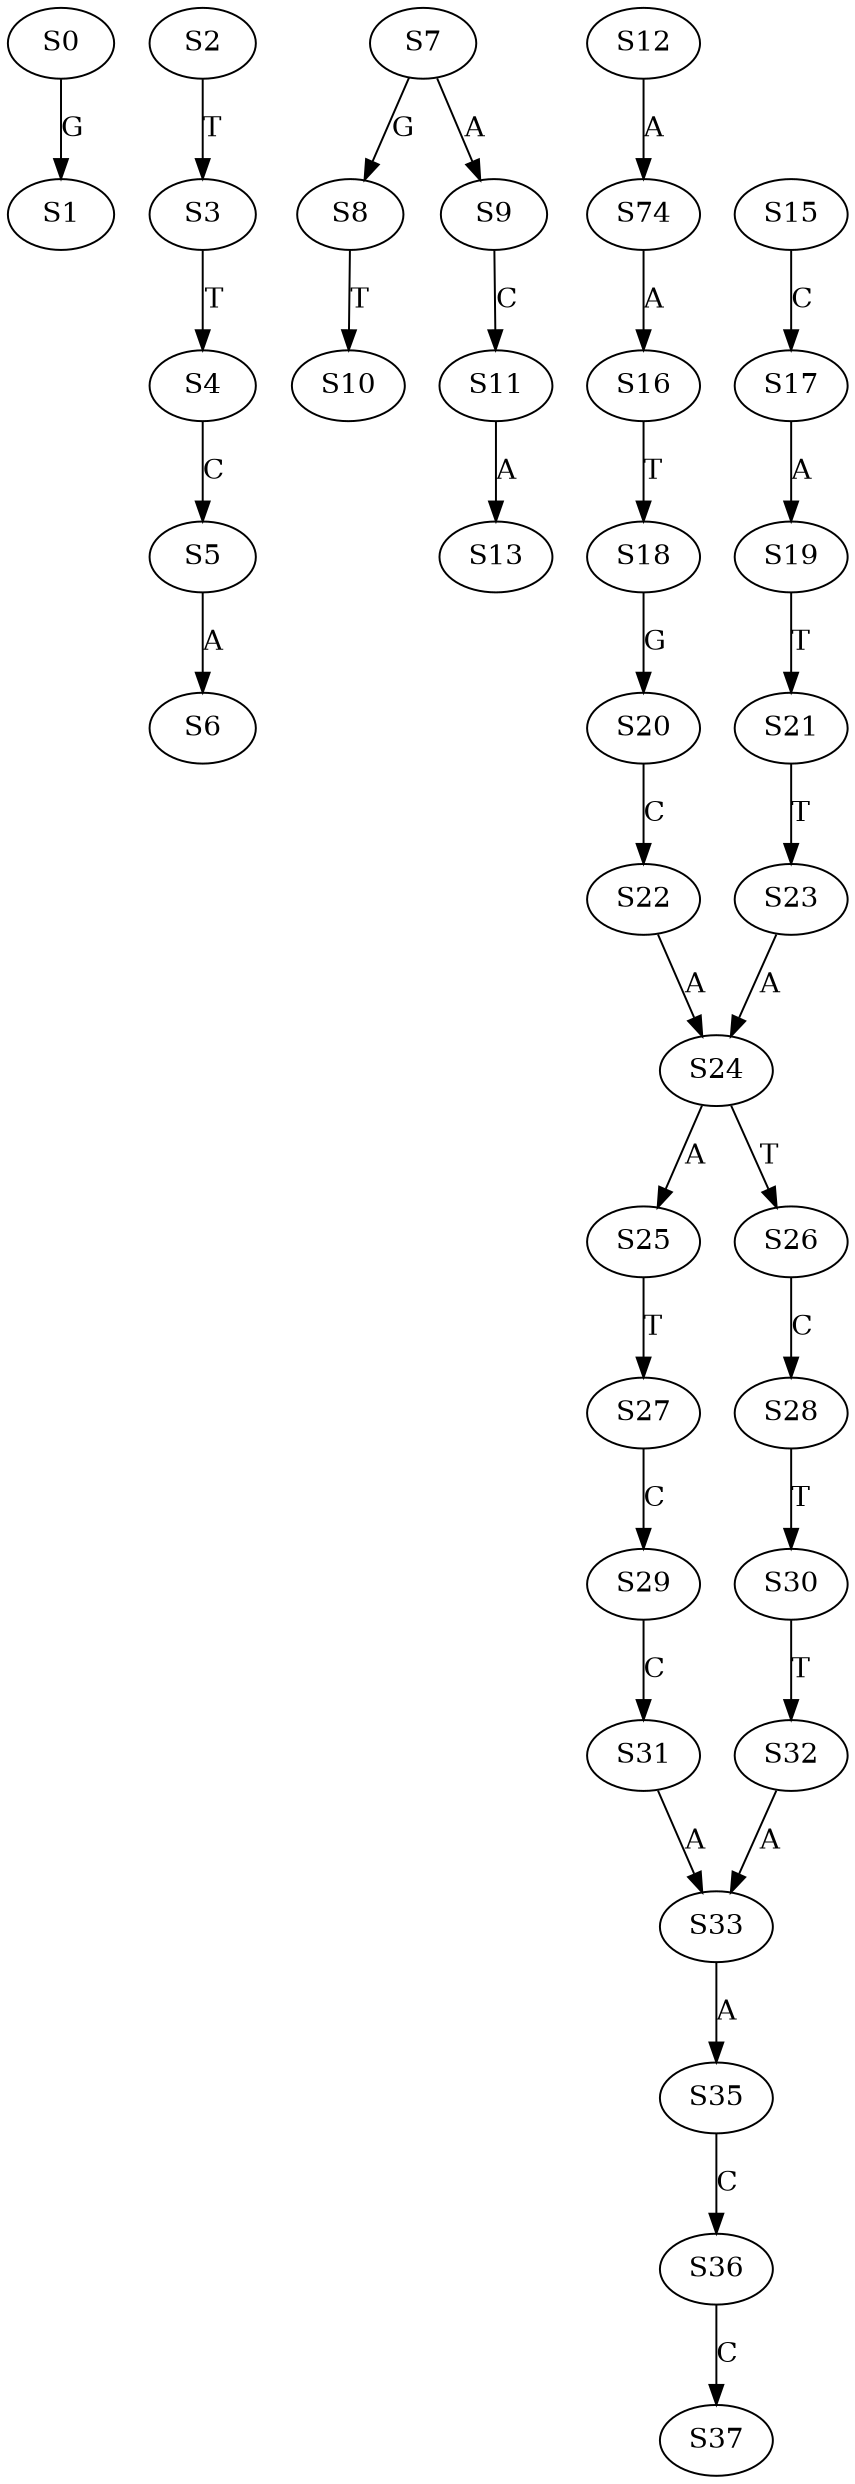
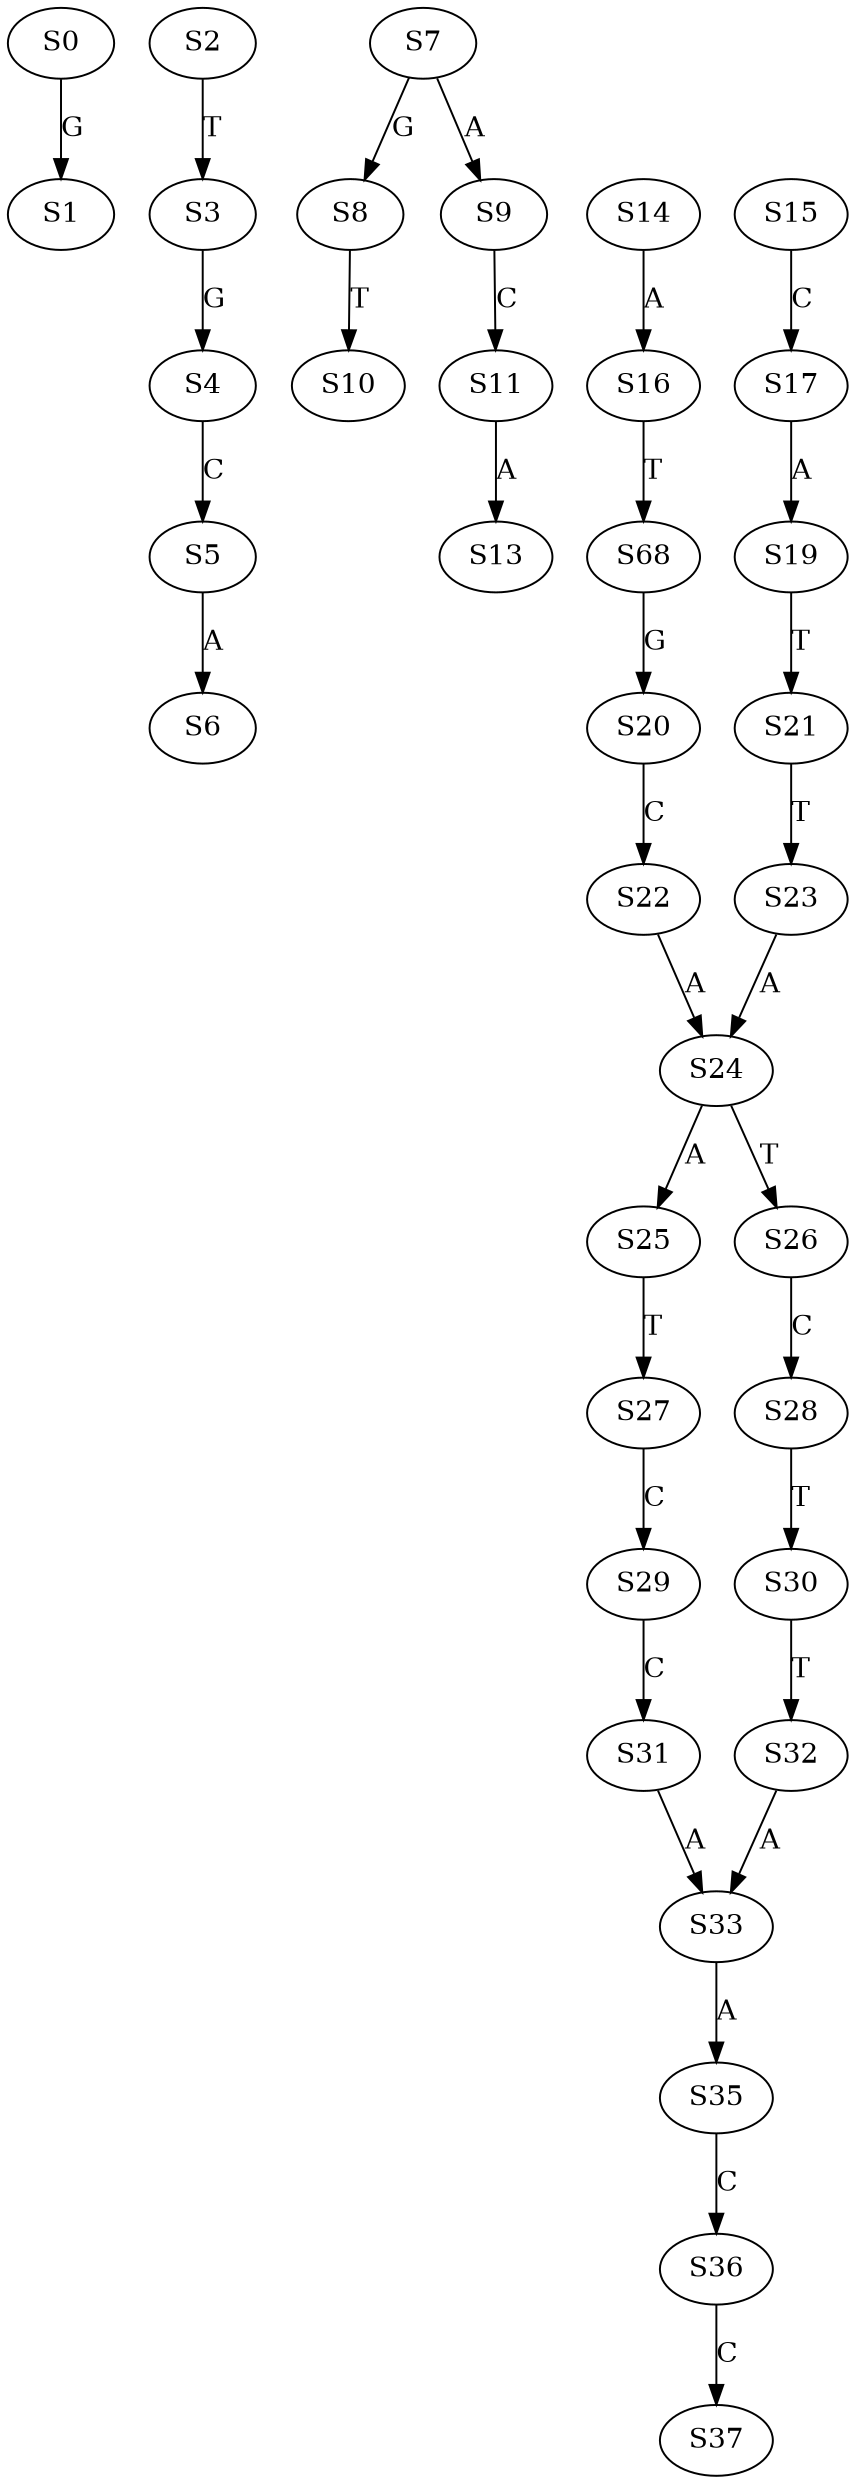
(644, 43) -> none
(644, 215) -> (644, 215)
(215, 300) -> (215, 300)
(644, 557) -> (644, 557)
